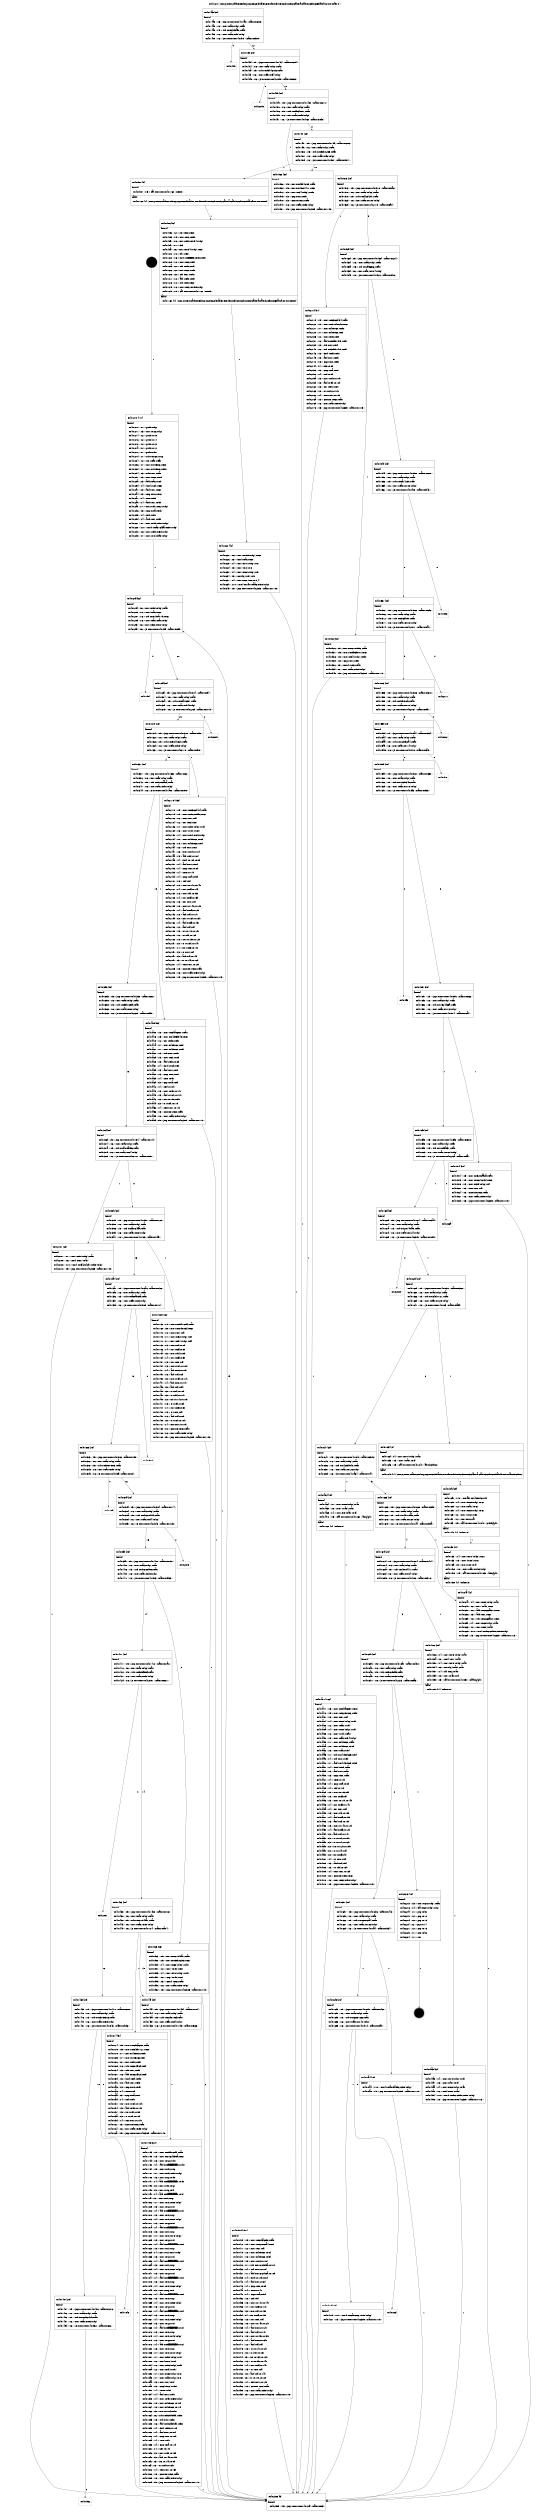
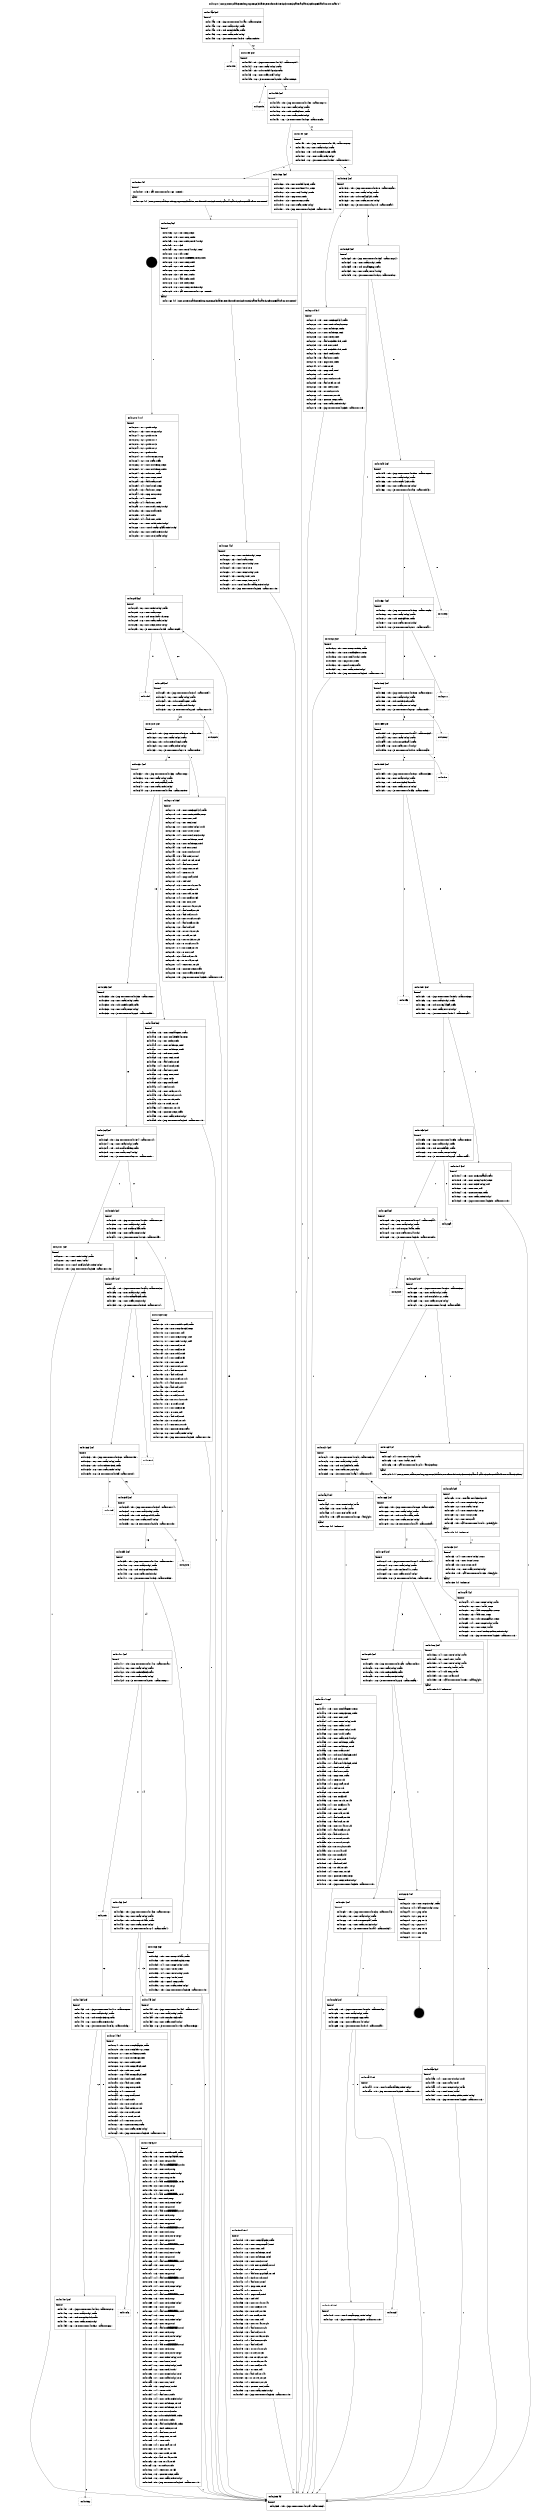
(314, 167) -> (344, 169)
(389, 2002) -> none
